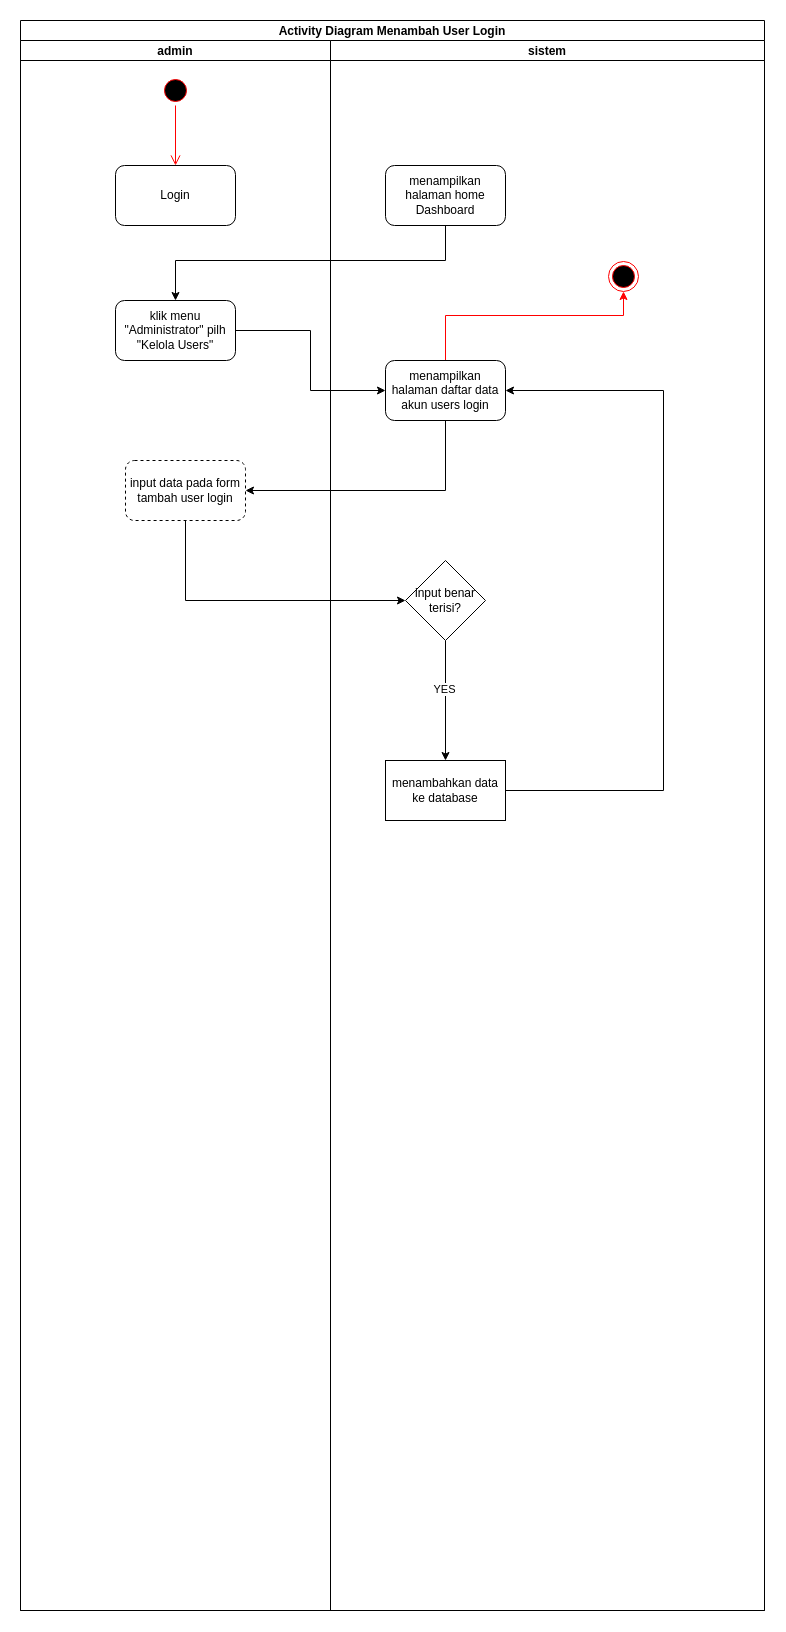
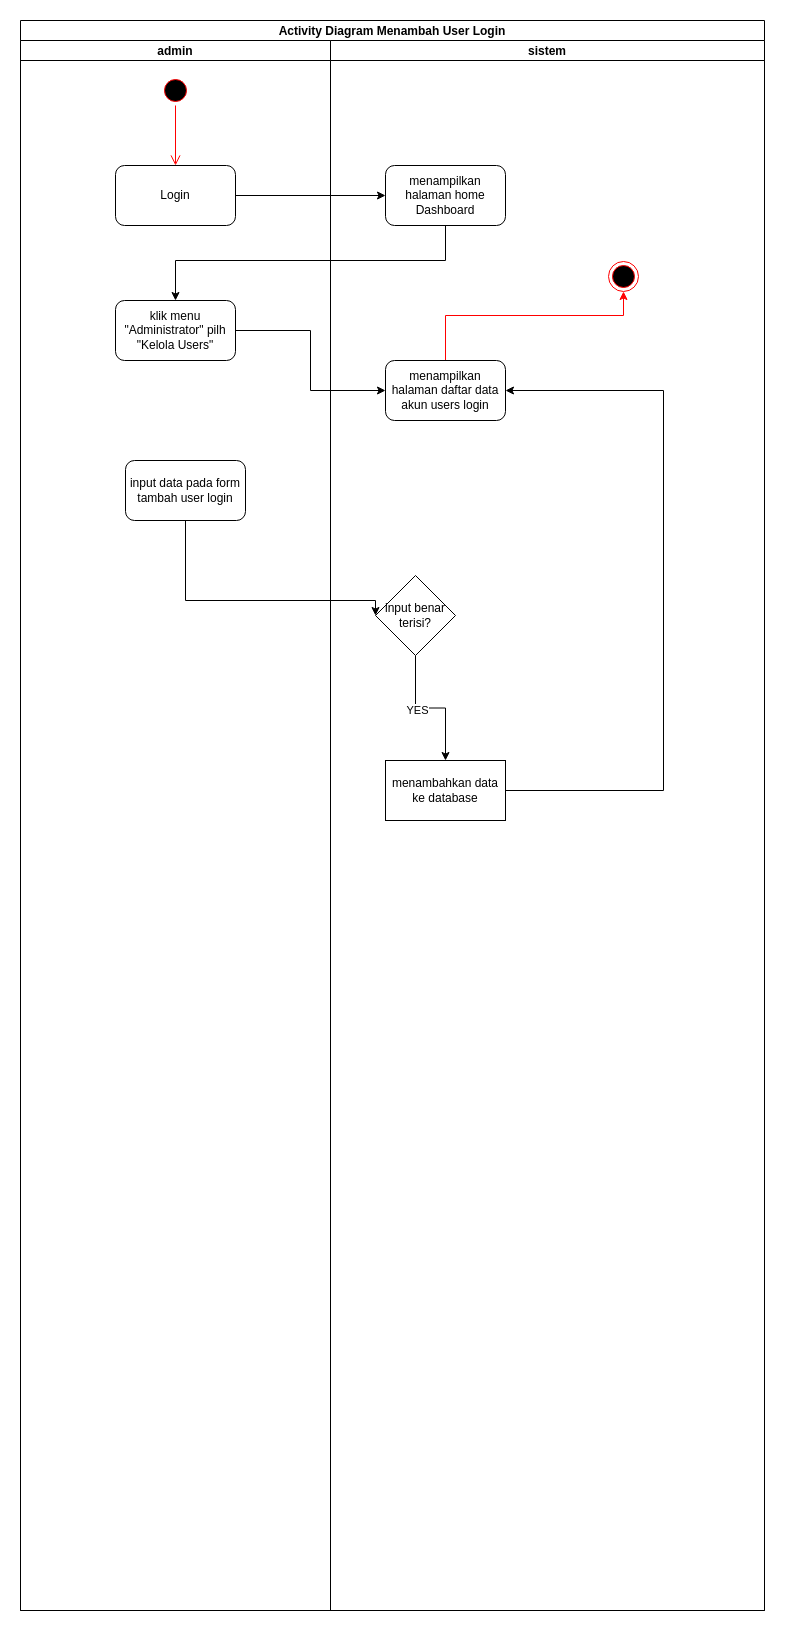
none -> (307, 196)
(186, 491) -> (186, 491)
(384, 491) -> none
(446, 601) -> (416, 616)
